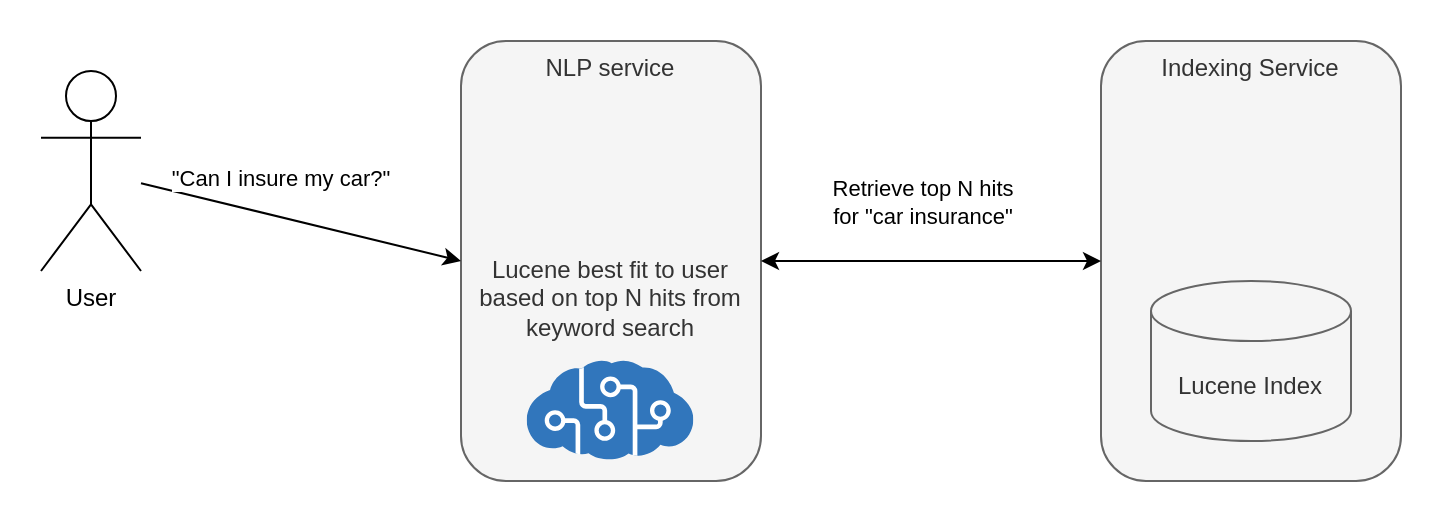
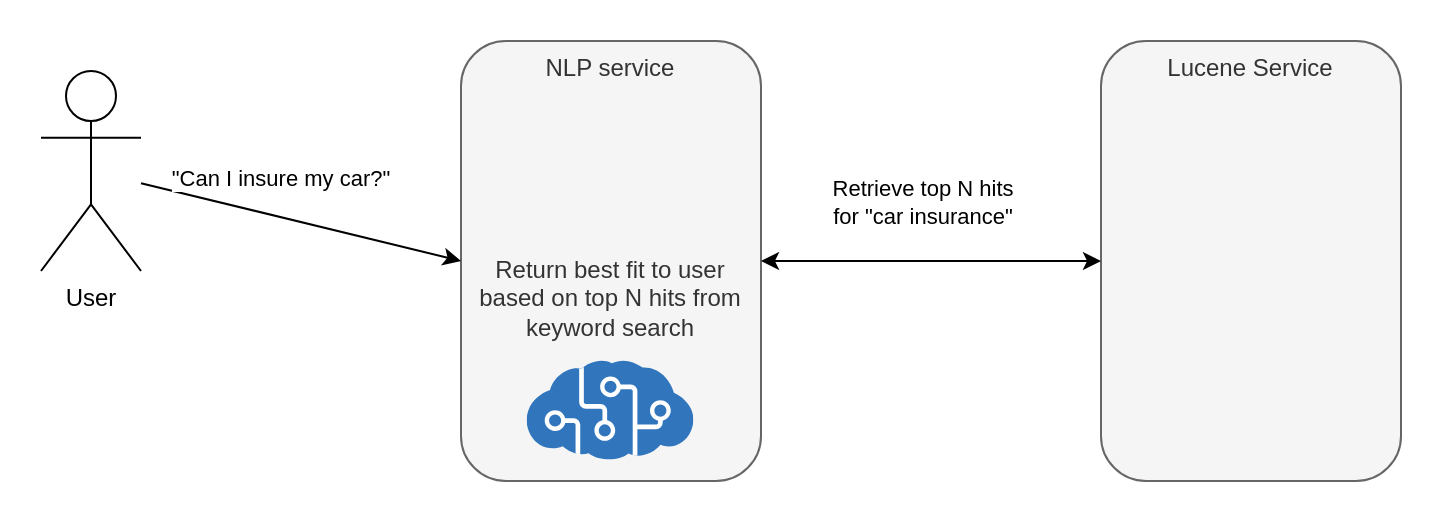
(1251, 69) -> (1251, 69)
(611, 113) -> (611, 113)
(1251, 361) -> none
